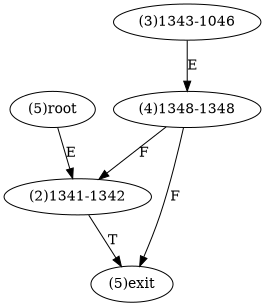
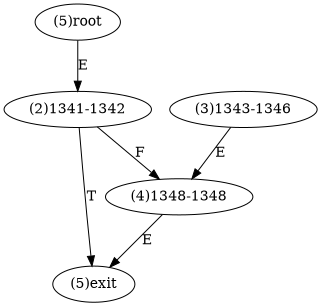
(187, 22) -> (243, 109)
(137, 150) -> (124, 150)
(175, 197) -> (148, 240)
